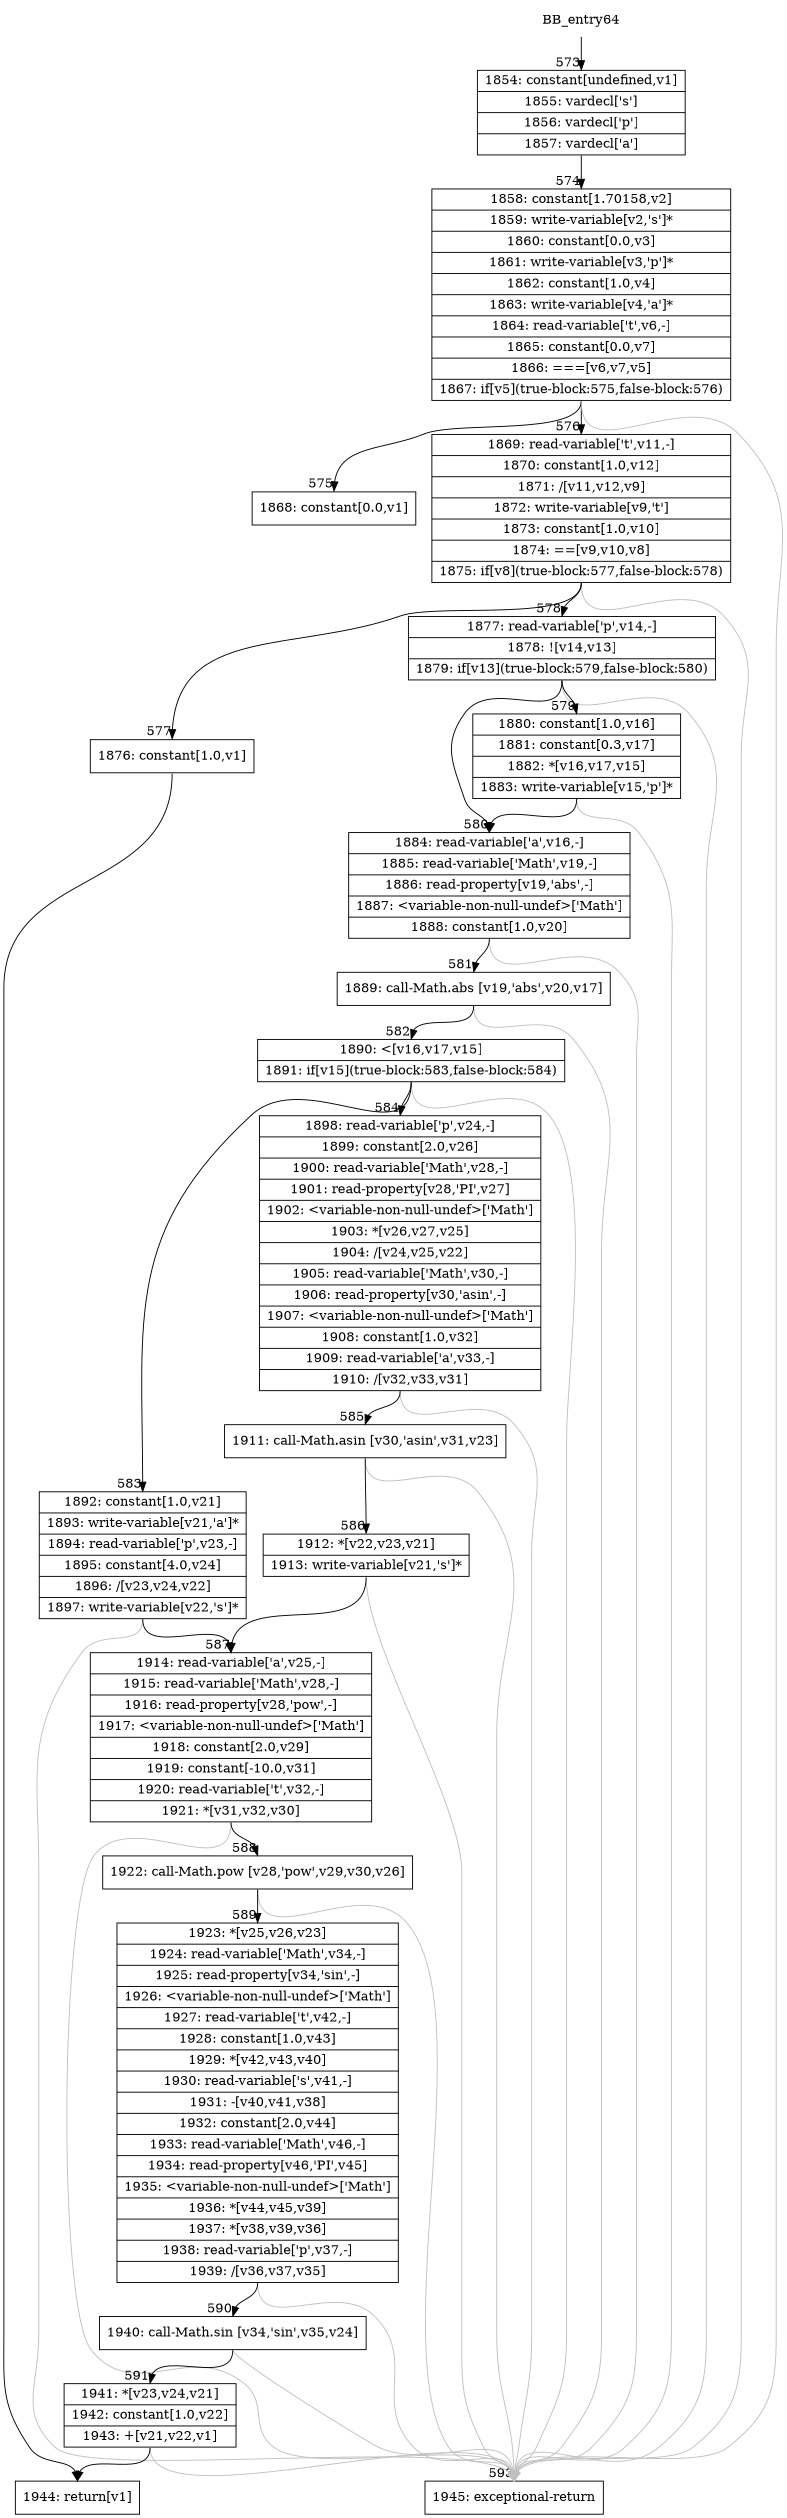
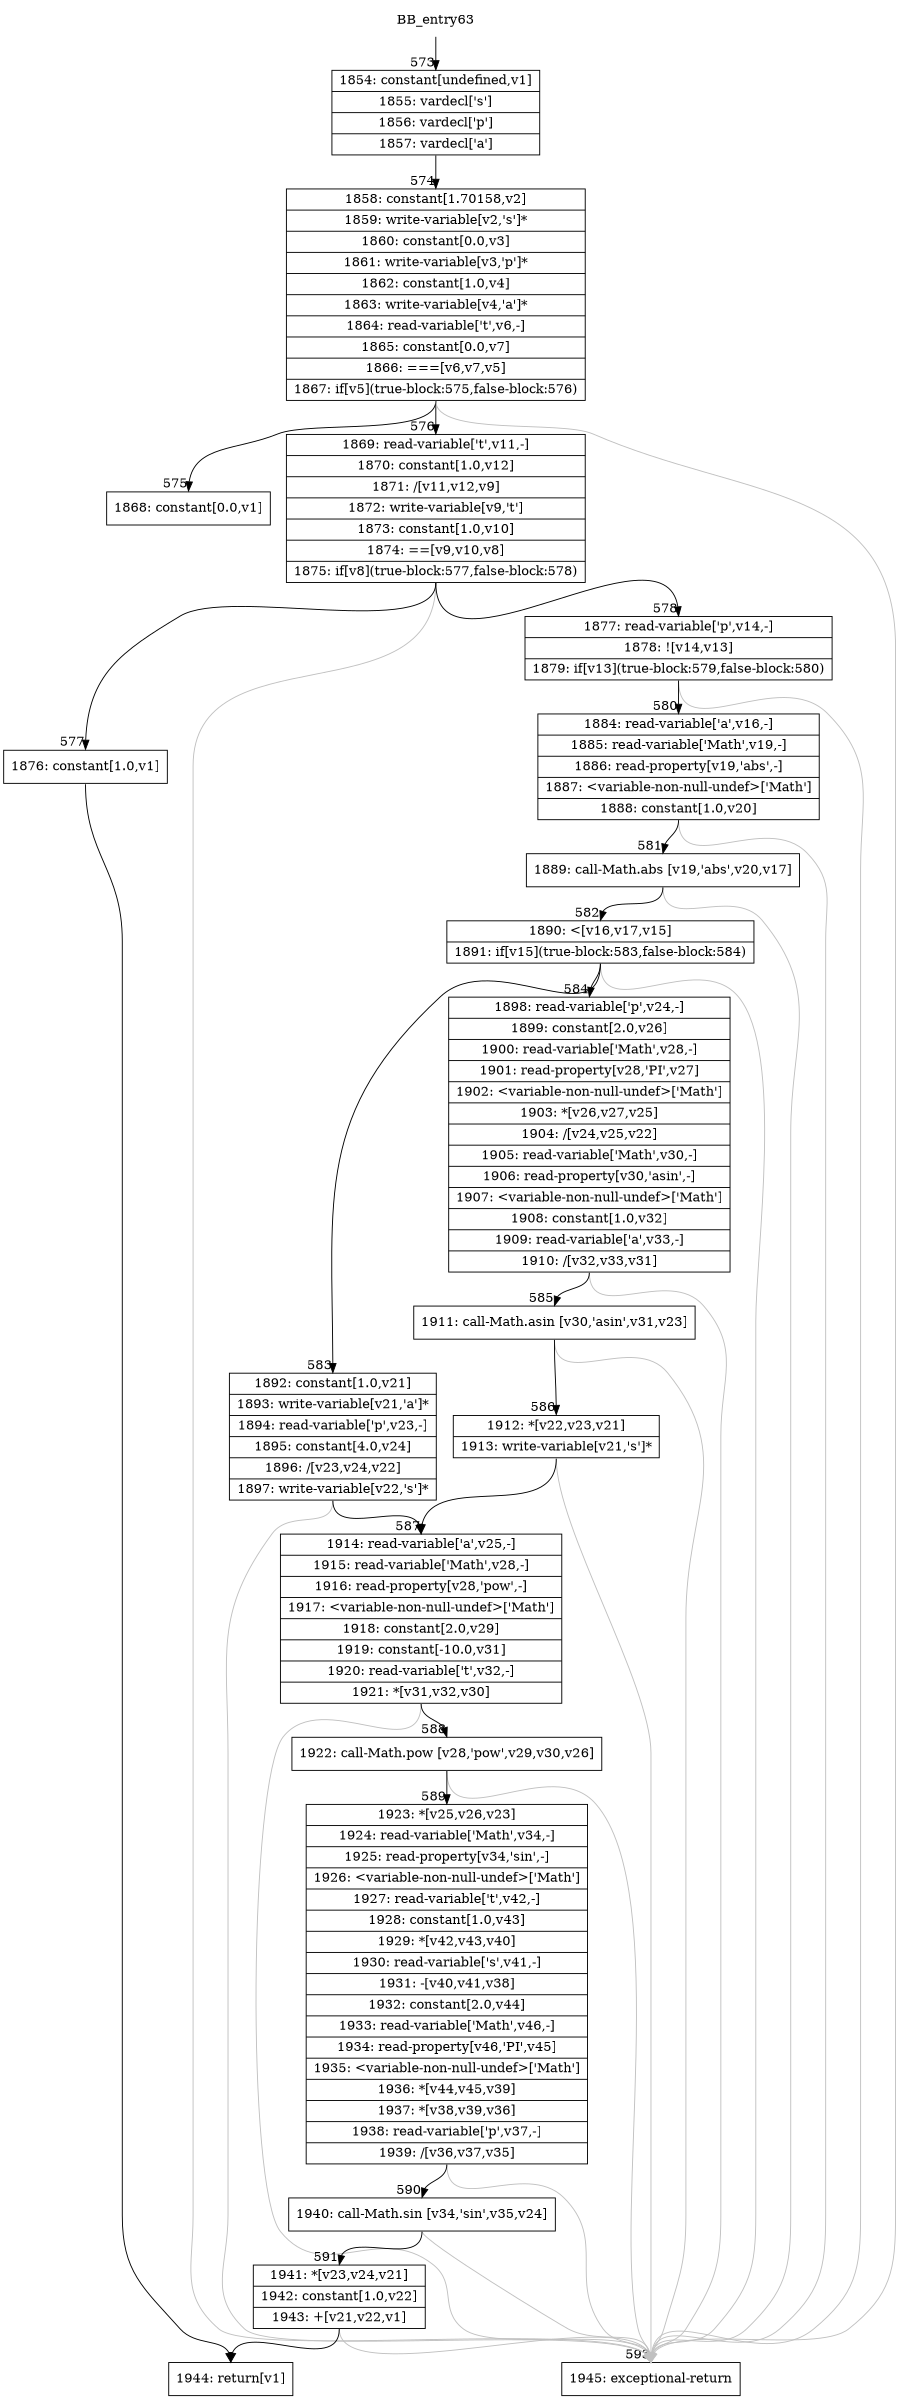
(581, 20) -> (436, 20)
(577, 756) -> none
